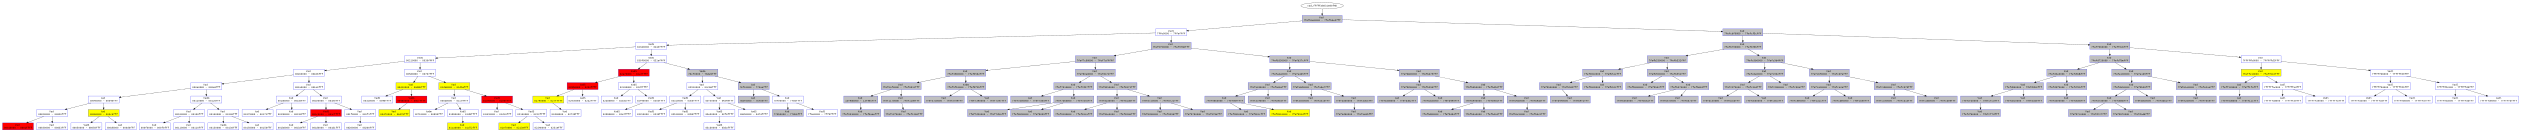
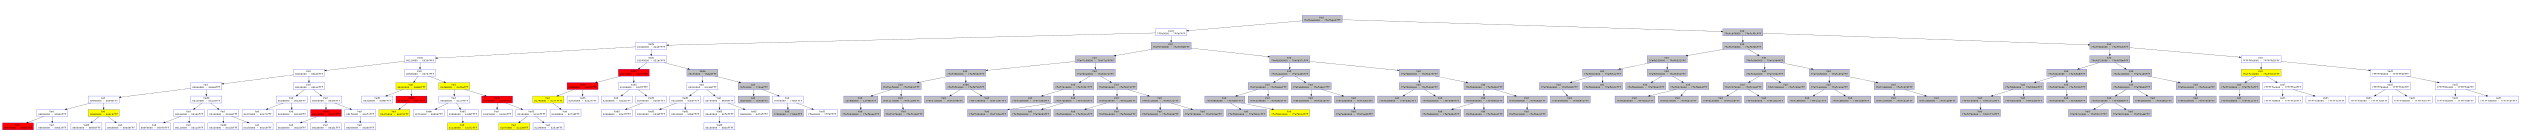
(1322, 6) -> none
